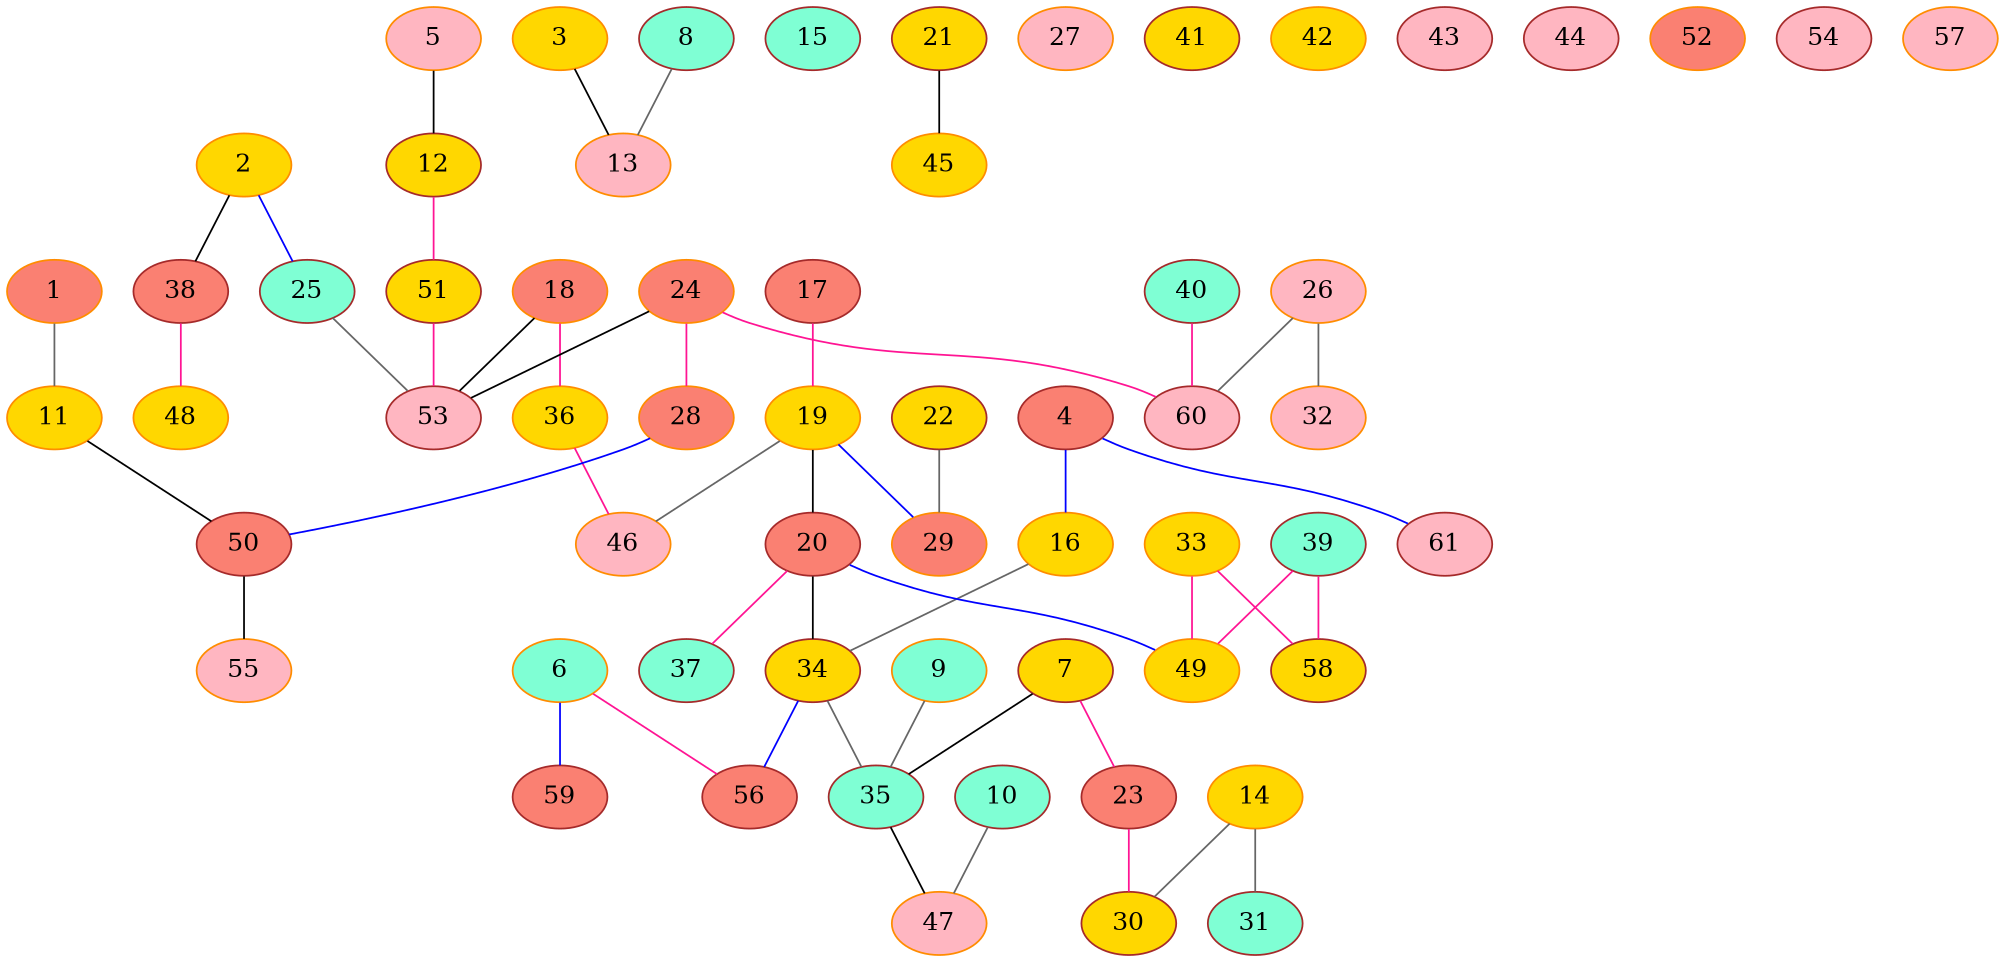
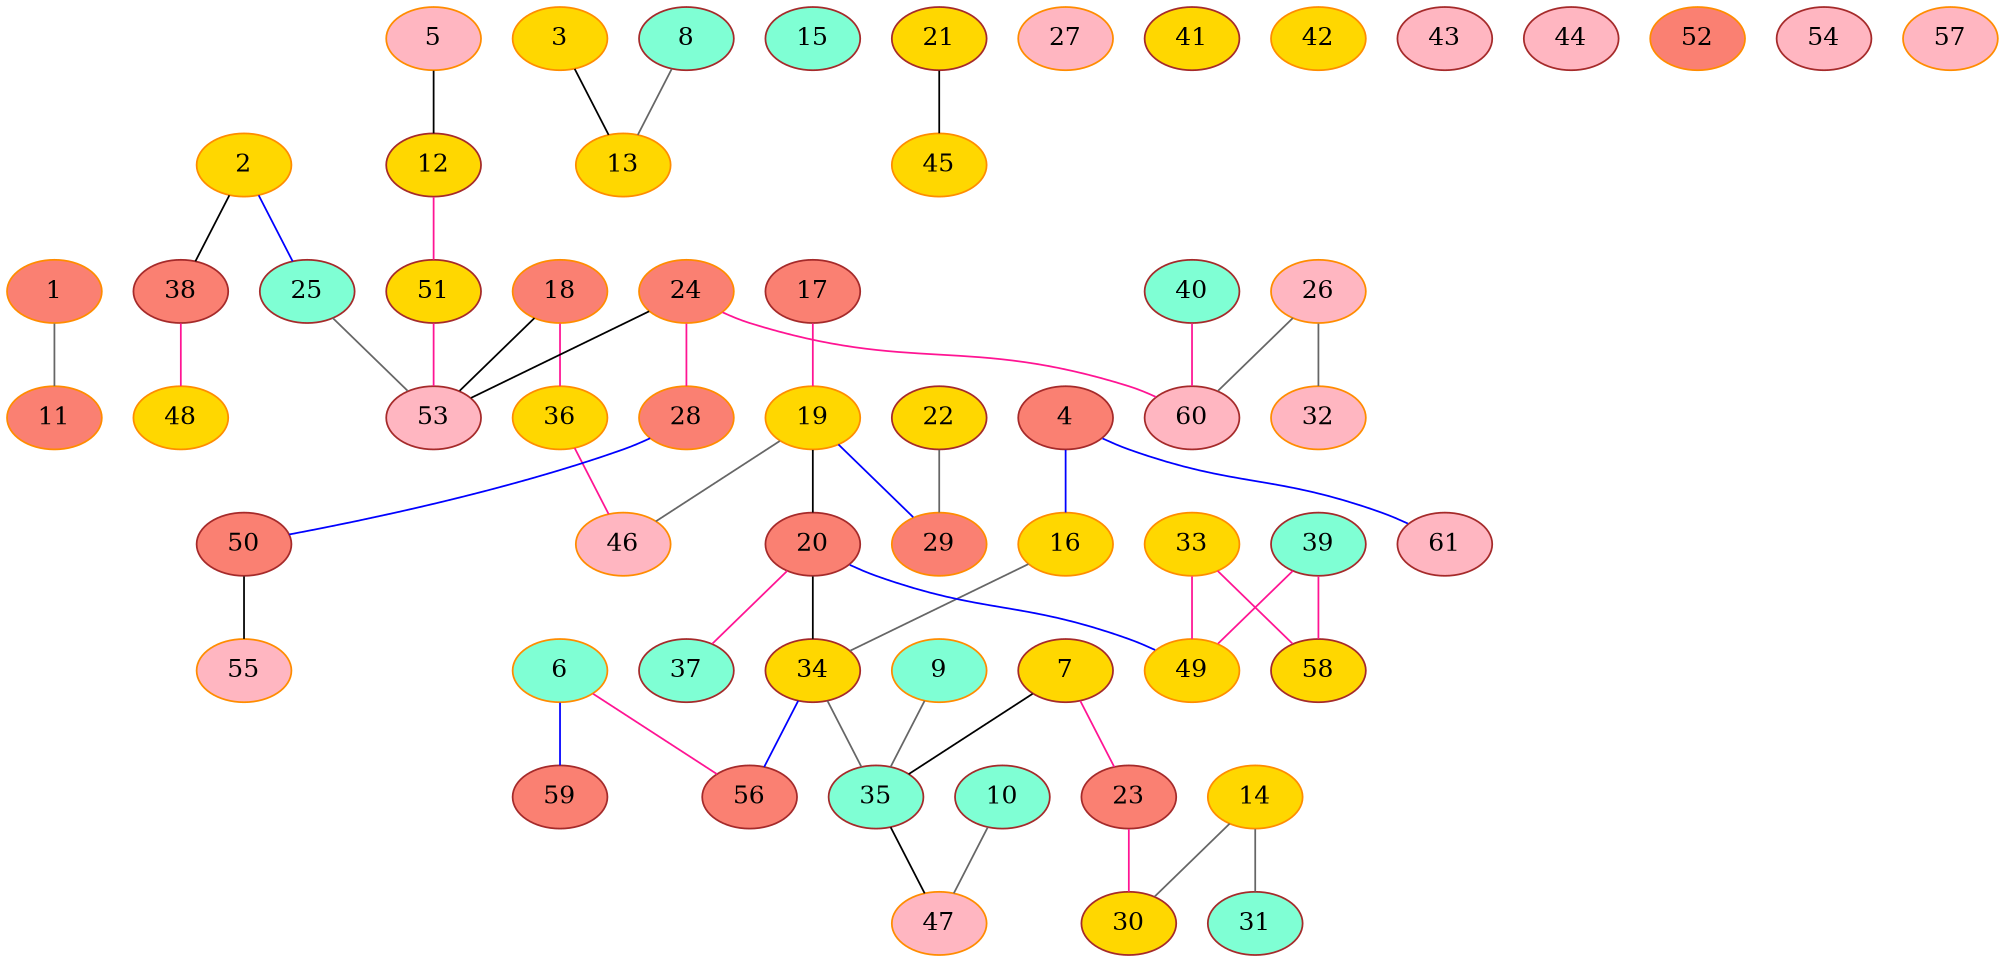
(623, 165) -> (623, 165)
(54, 418) -> (54, 418)
(149, 481) -> none
